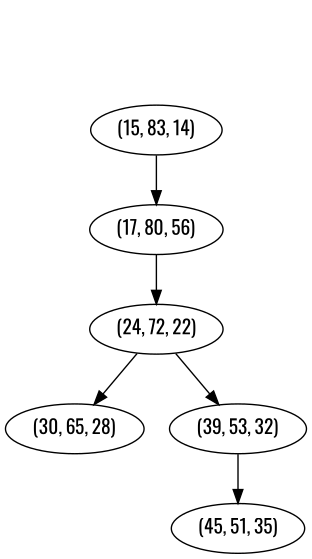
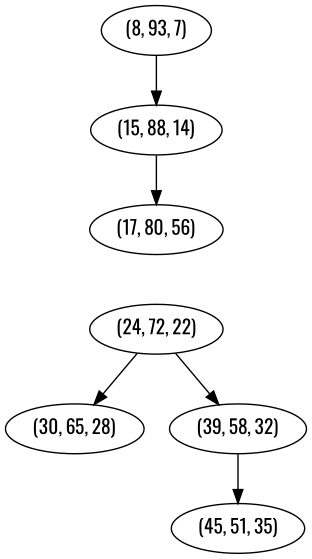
none -> (156, 30)
(156, 130) -> (156, 130)
(156, 273) -> none
(238, 429) -> (238, 429)
